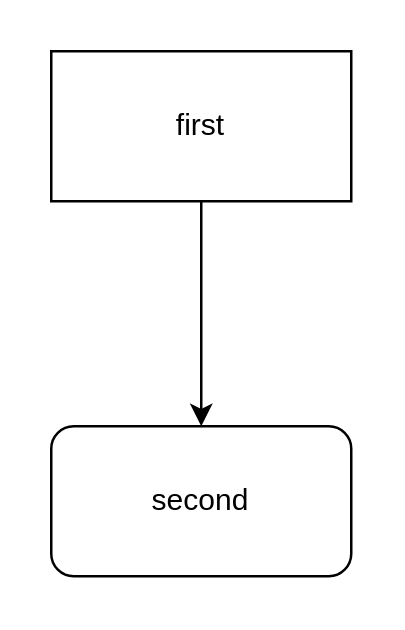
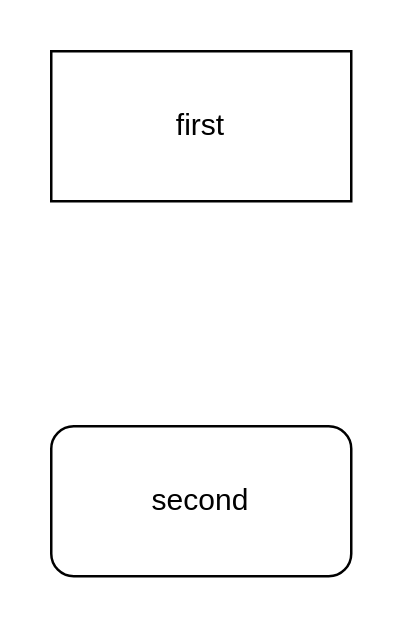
(201, 305) -> none
